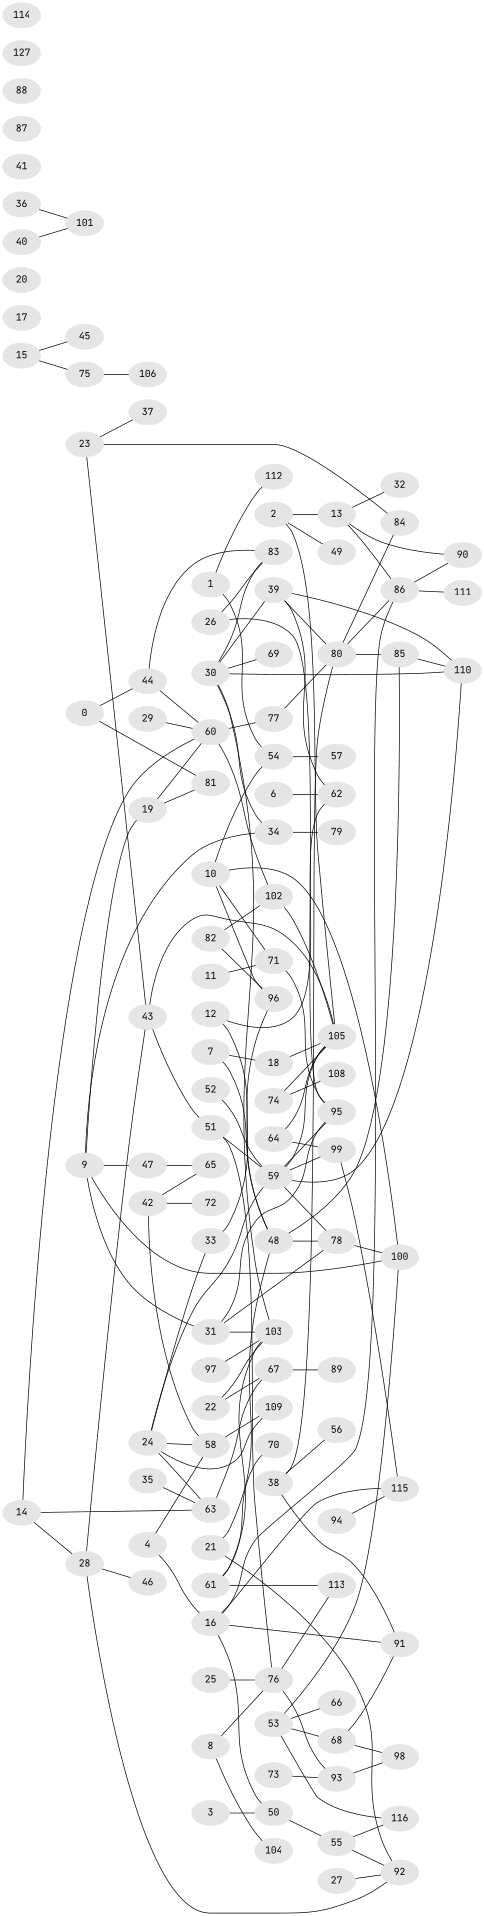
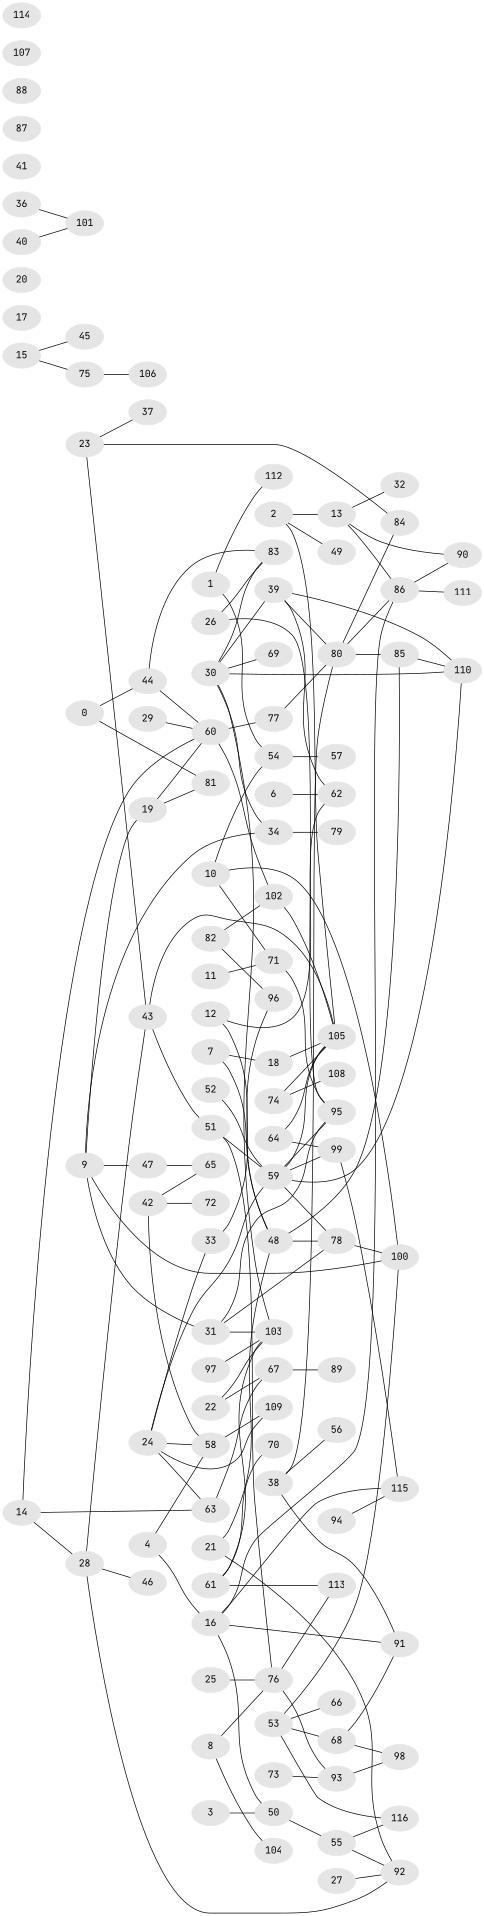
(22, 53) -> (22, 53)
(237, 939) -> none
(148, 1480) -> none
